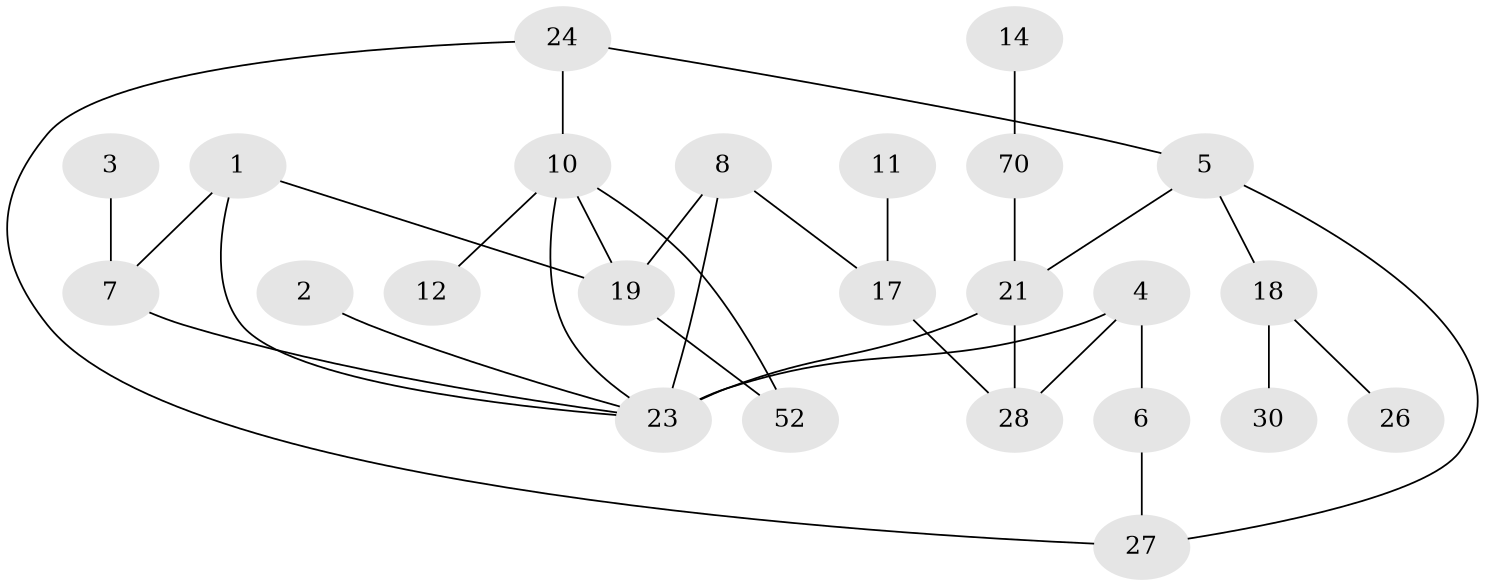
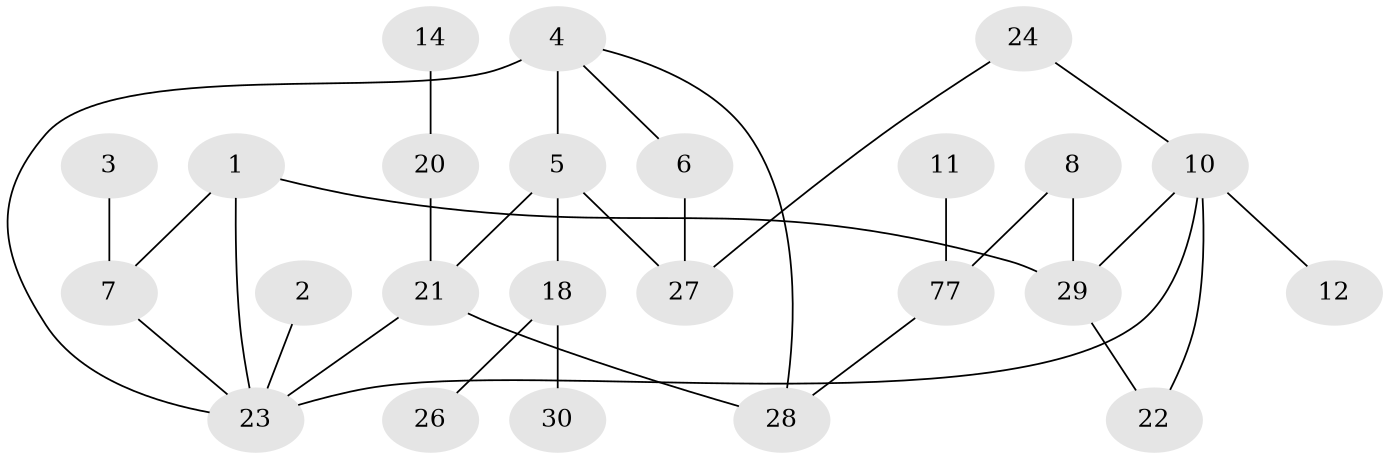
(886, 97) -> (558, 103)
(1015, 166) -> (431, 166)
(626, 293) -> (1073, 293)
(888, 293) -> (946, 293)
(697, 294) -> none
(790, 420) -> (1154, 420)
